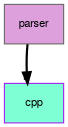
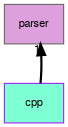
(27, 58) -> (41, 69)
